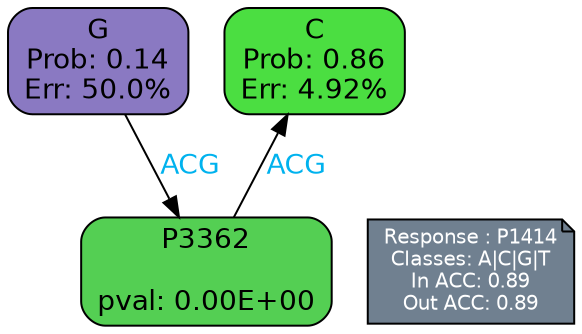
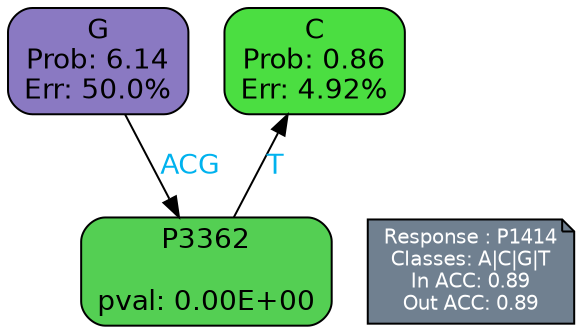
(98, 61) -> (98, 61)
(297, 166) -> (276, 166)
